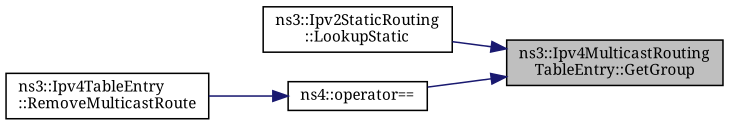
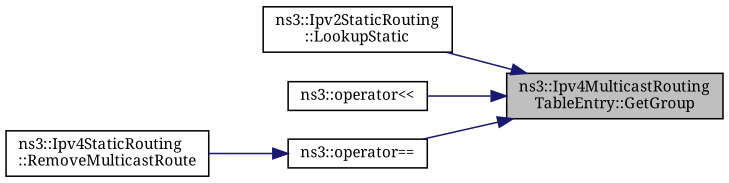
(107, 96) -> (107, 154)
(358, 96) -> (358, 154)
none -> (358, 96)
